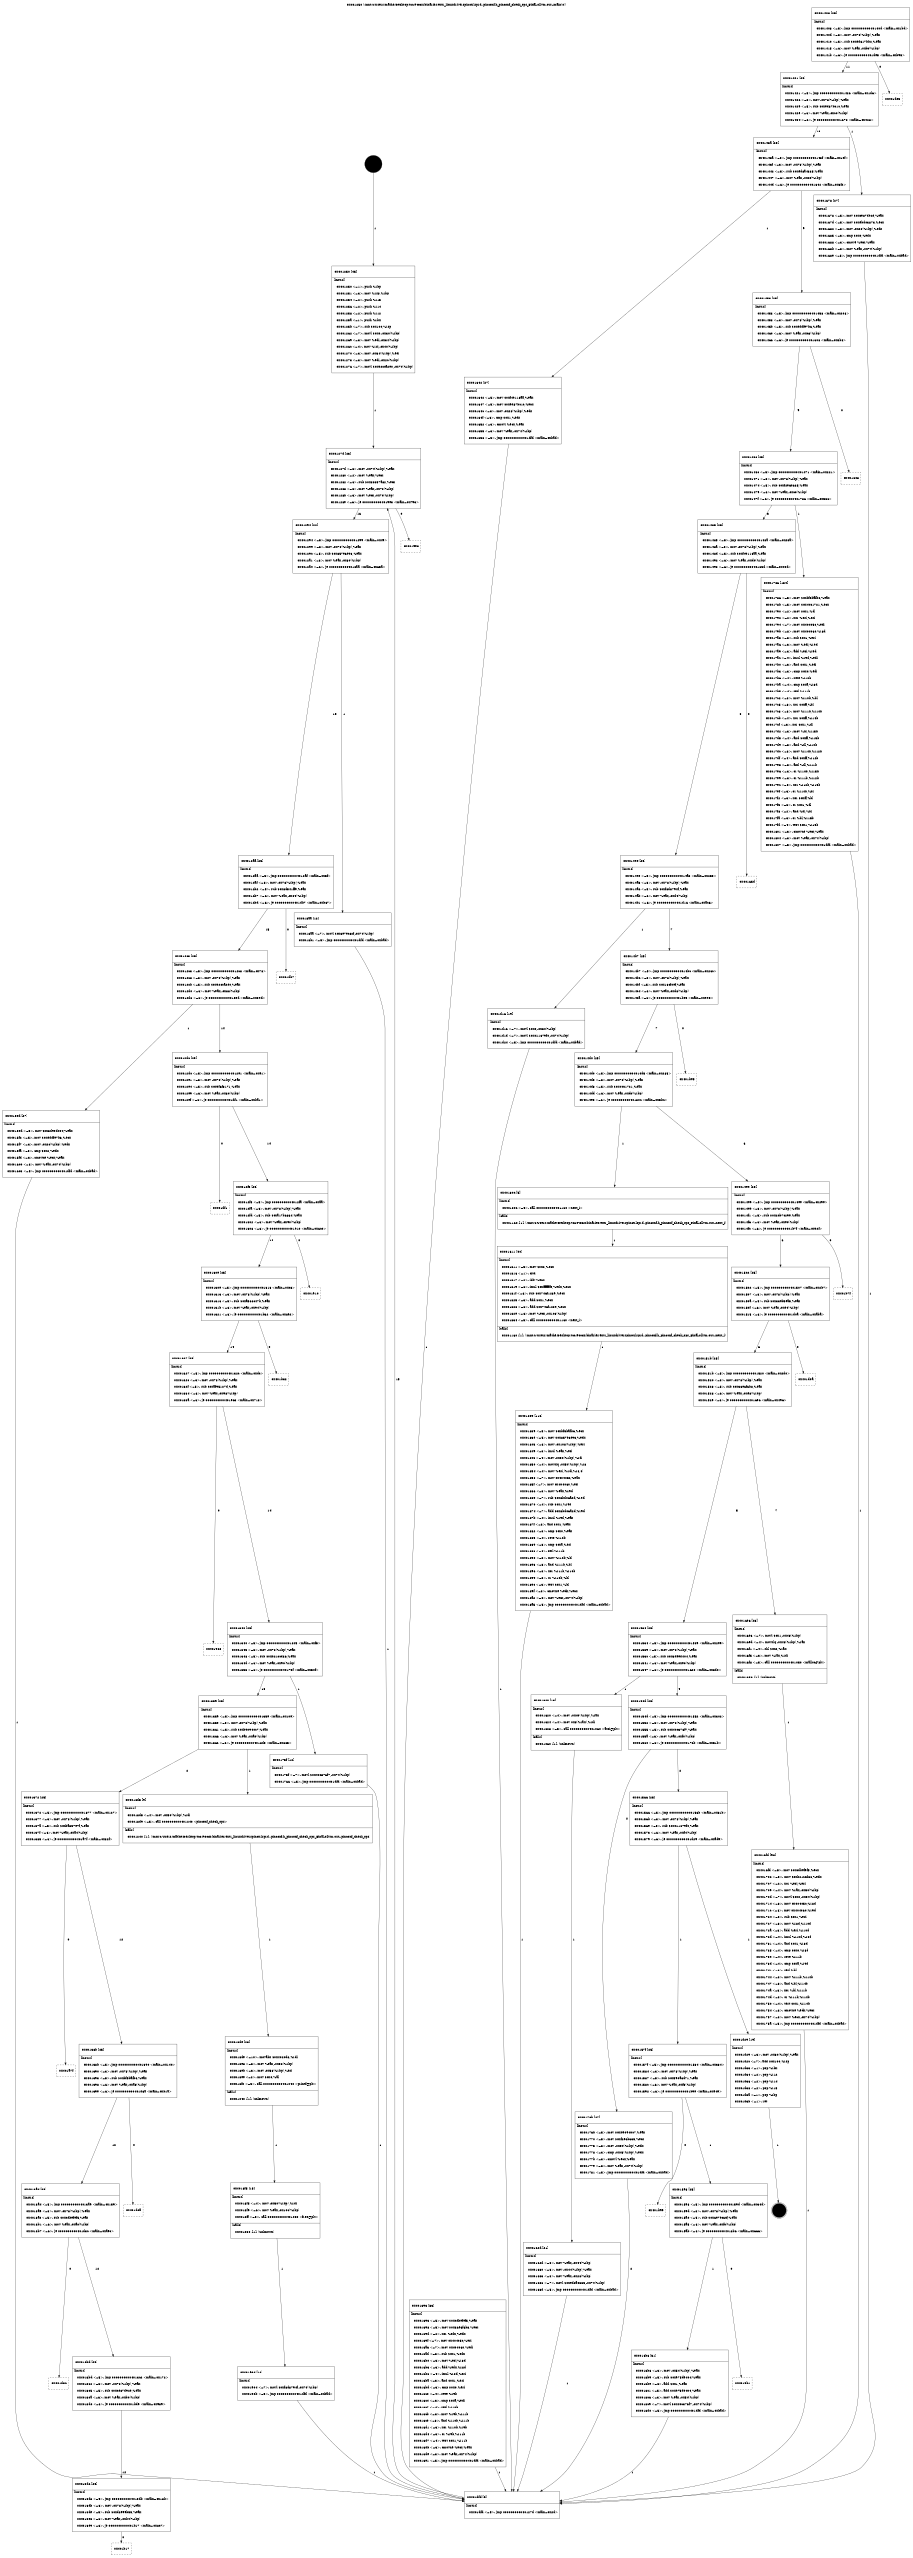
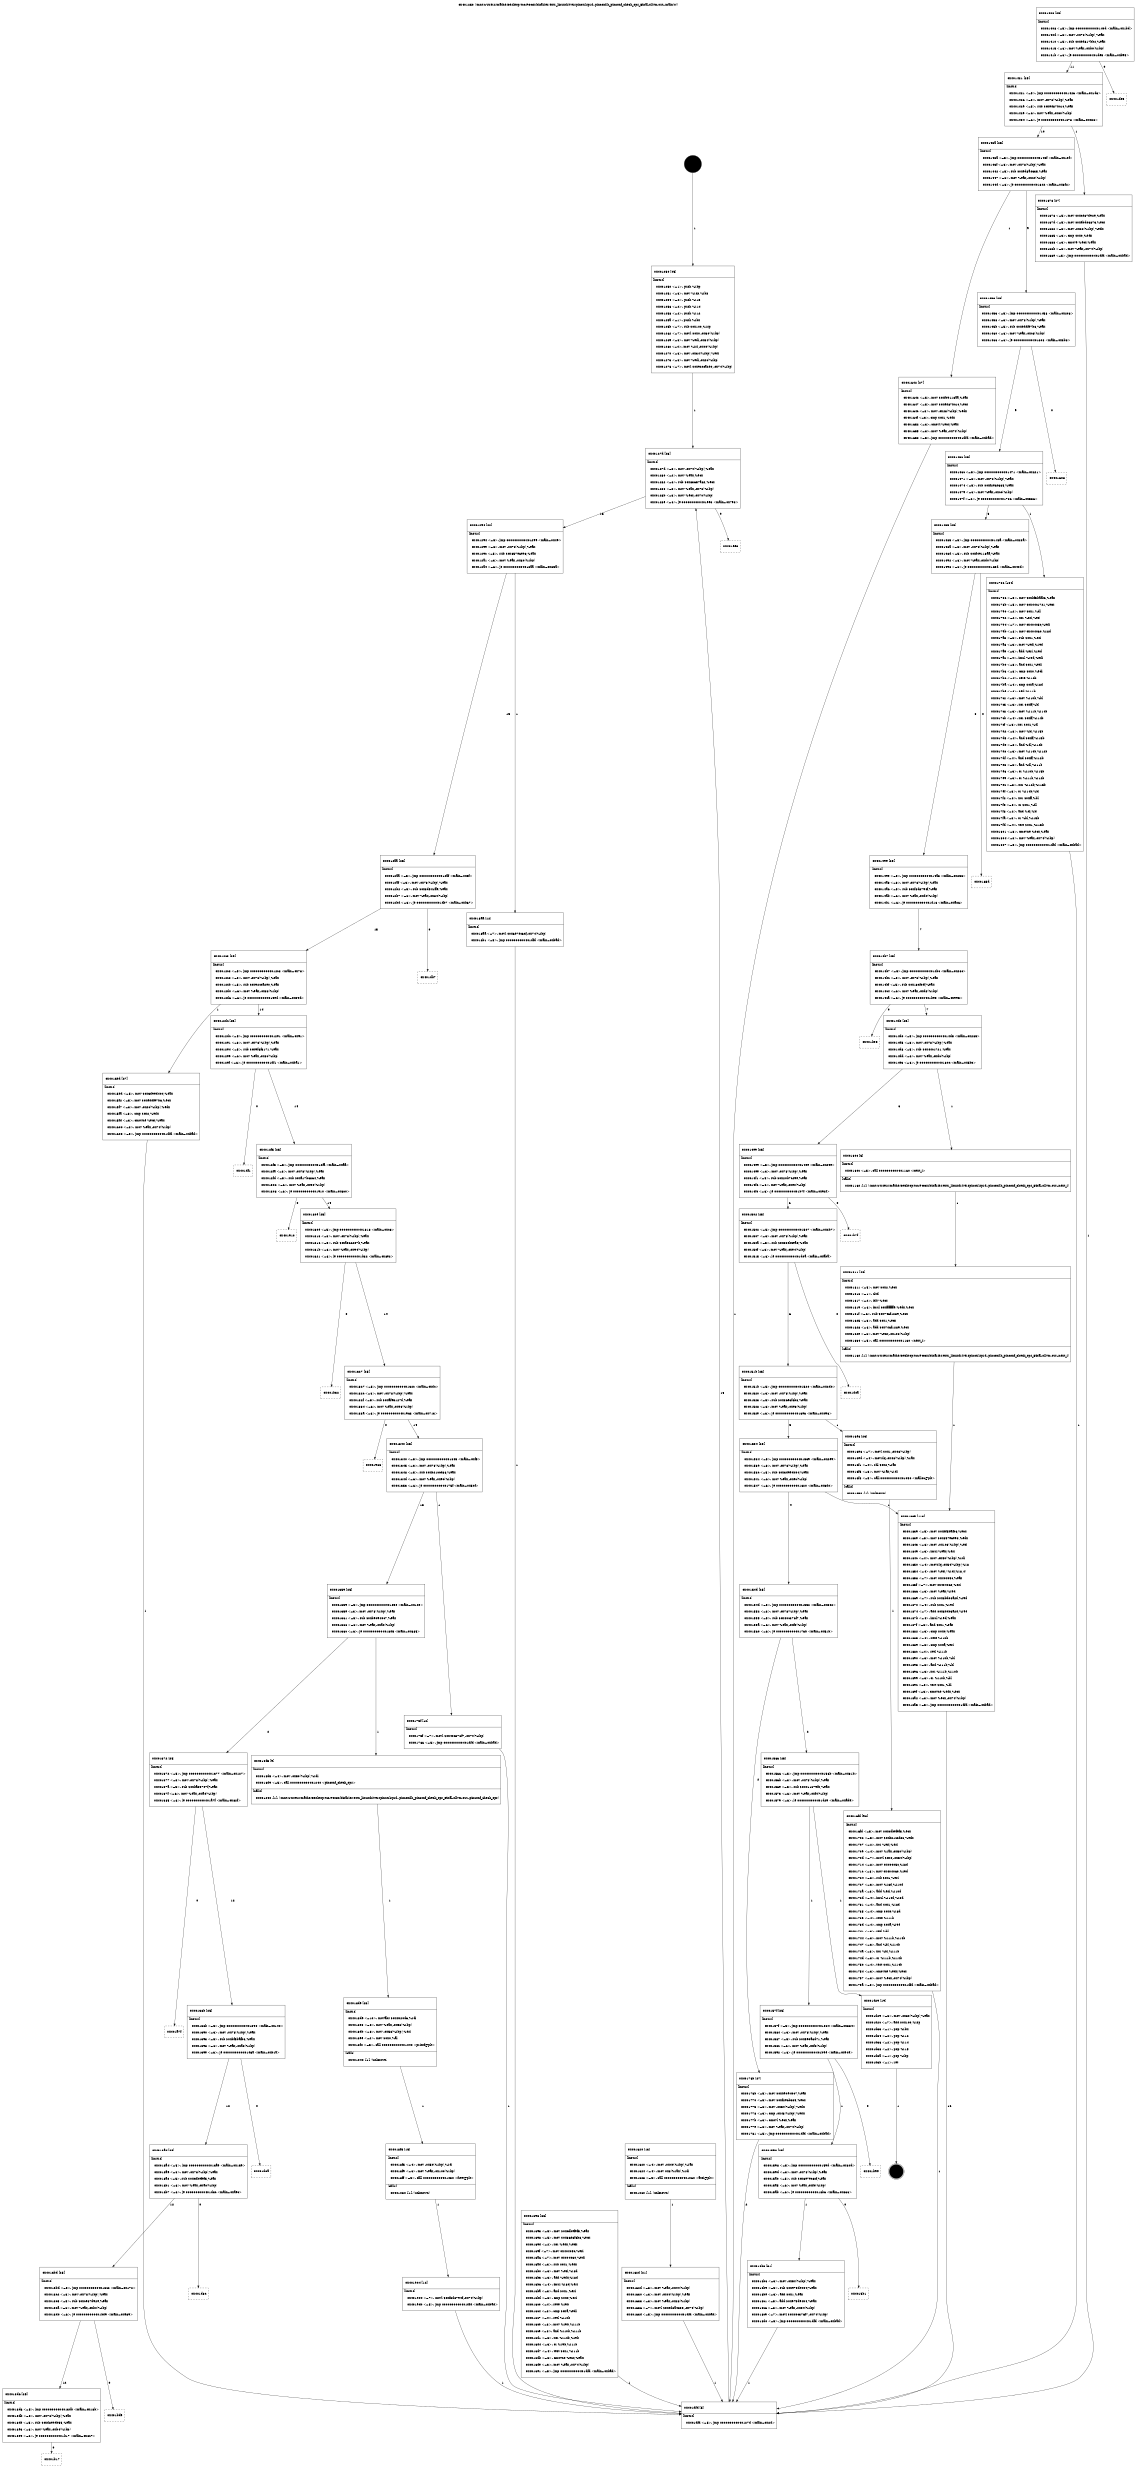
(536, 1028) -> none
(776, 1511) -> (837, 1425)
(628, 1685) -> (861, 1503)
(522, 1940) -> (949, 2106)
none -> (114, 2415)
